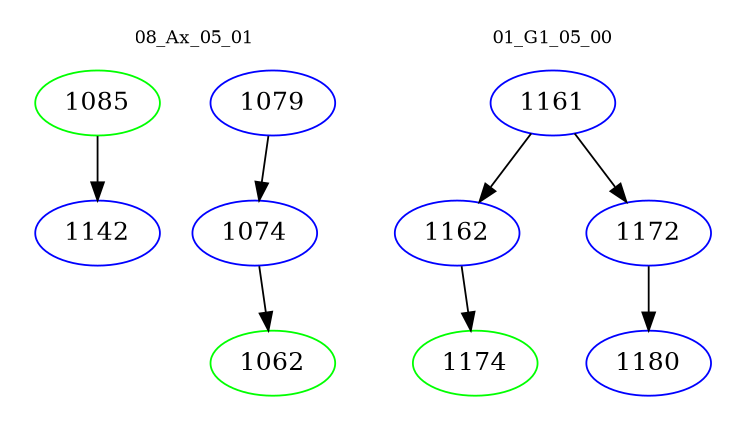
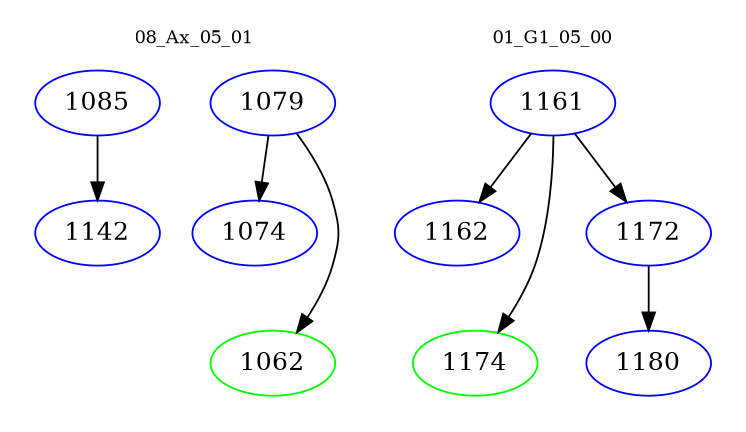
(98, 103) -> (98, 103)
(263, 289) -> (338, 224)
(465, 289) -> (544, 230)
